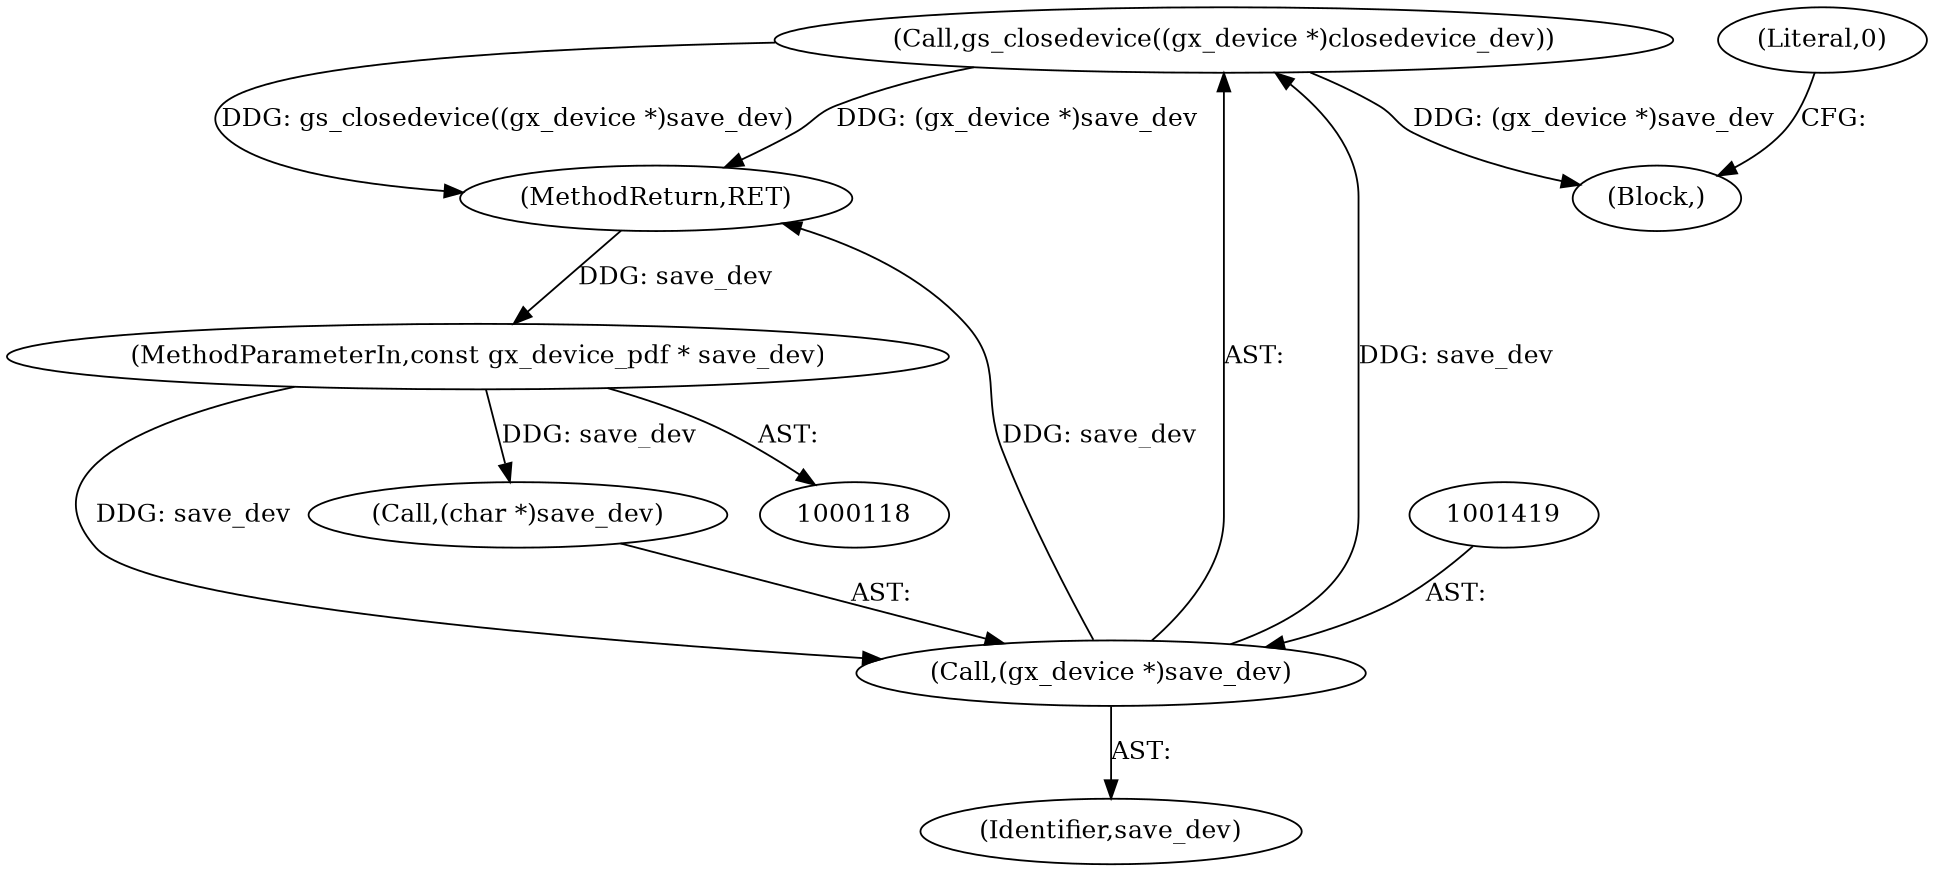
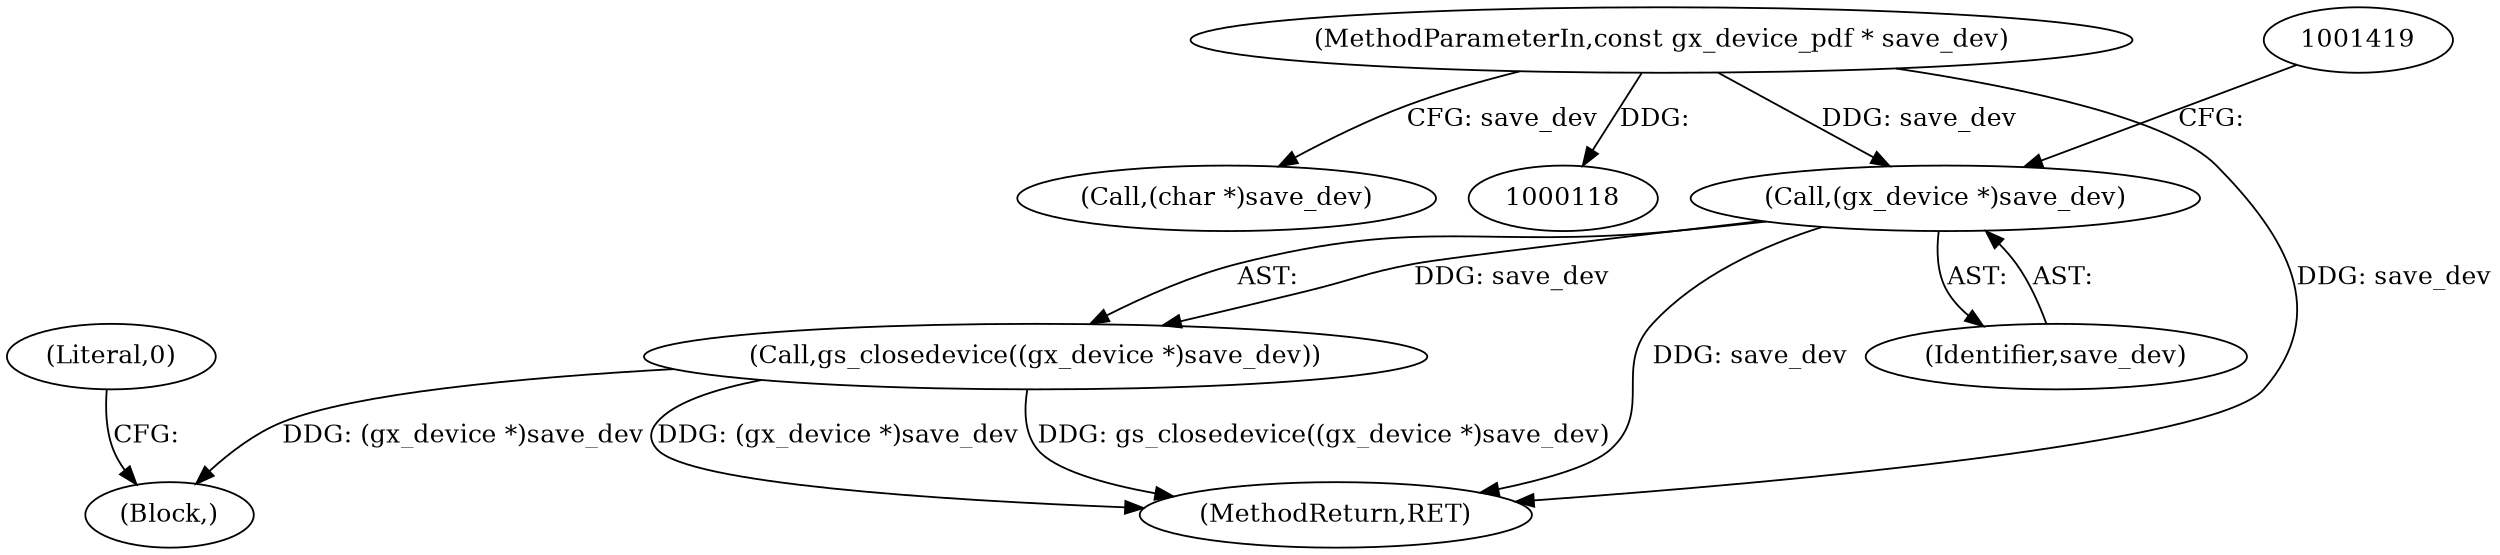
(1224, 40) -> (1036, 357)
(574, 271) -> (2197, 418)
(600, 436) -> (1503, 119)
(793, 436) -> (1659, 119)
(803, 591) -> (2027, 281)
(1460, 594) -> (2216, 119)
